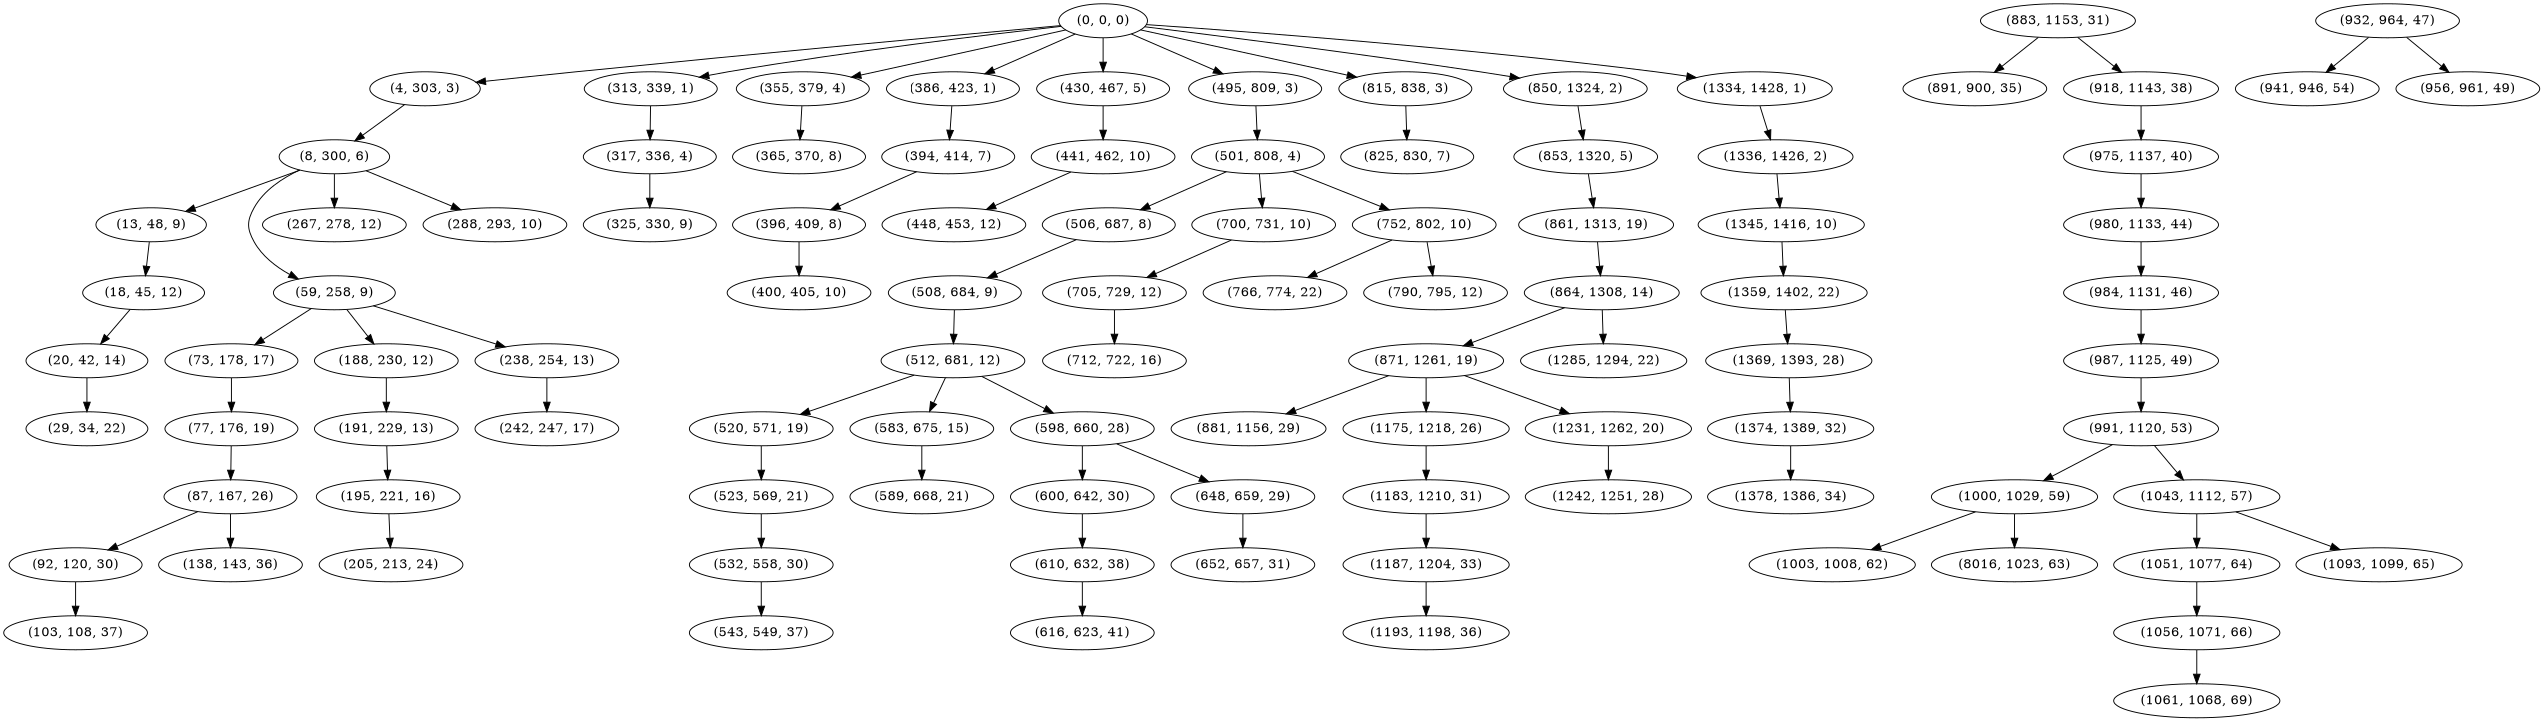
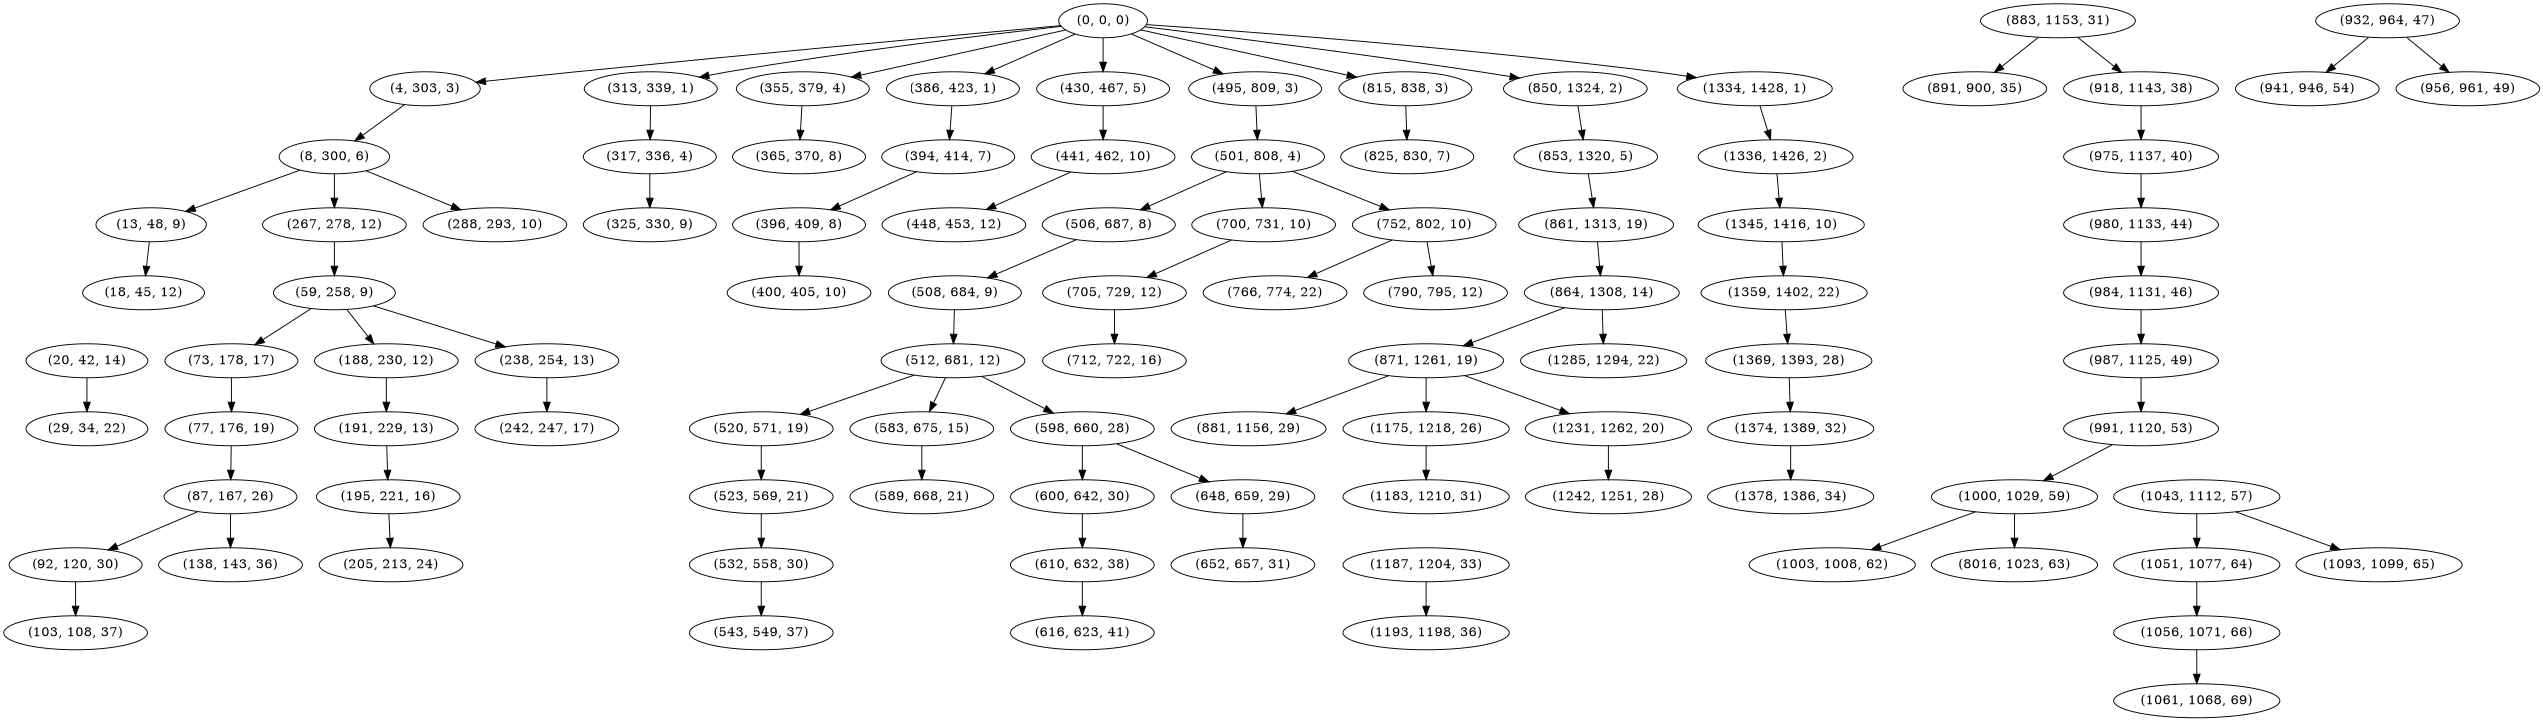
(249, 219) -> (334, 254)
(119, 323) -> none
(2166, 459) -> none
(1426, 526) -> none
